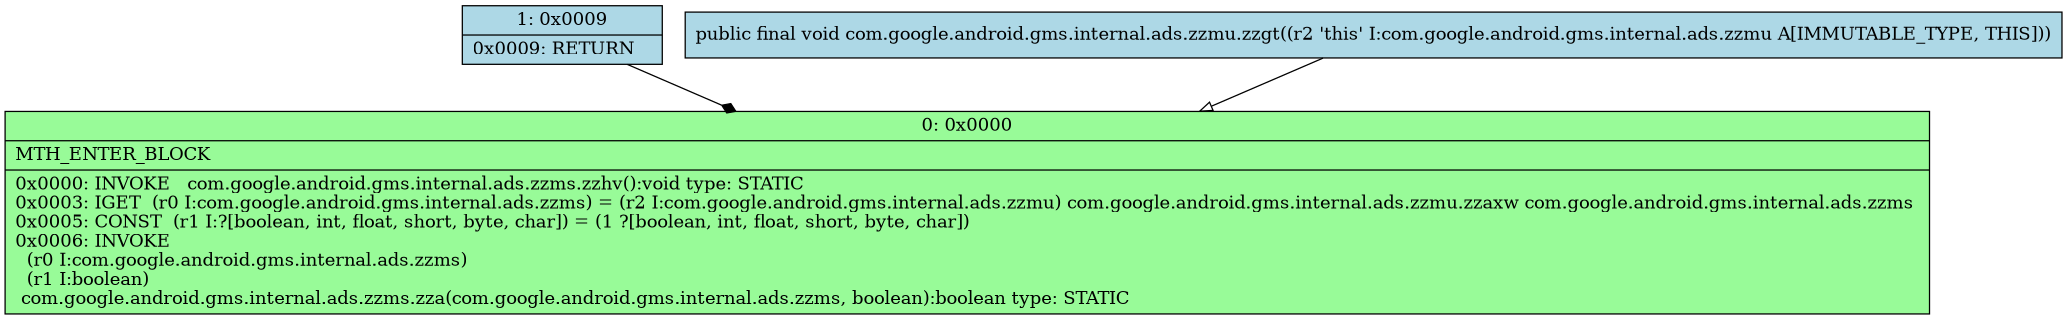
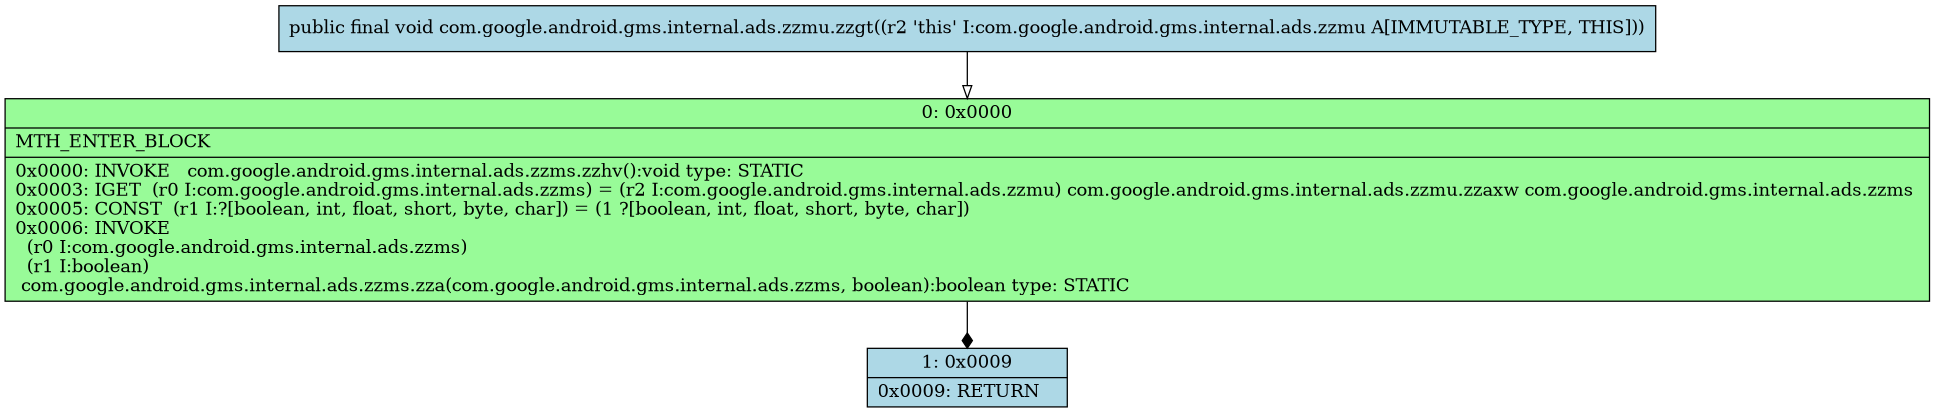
(674, 85) -> (967, 317)
